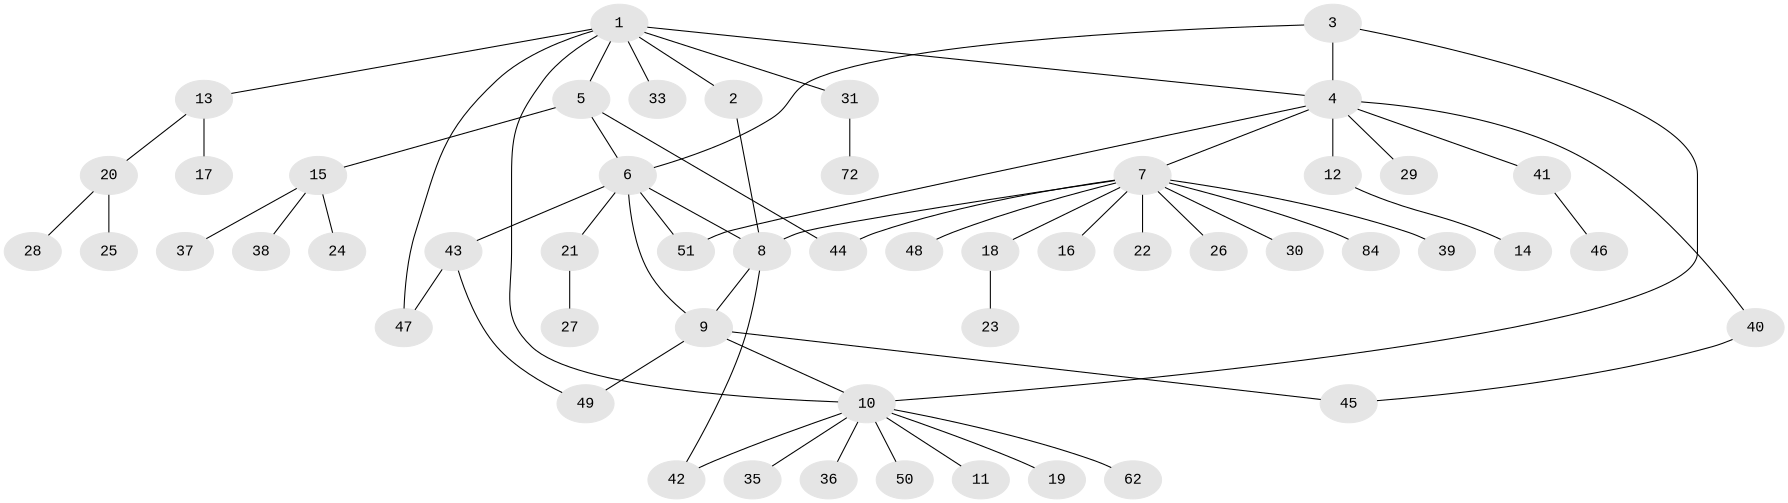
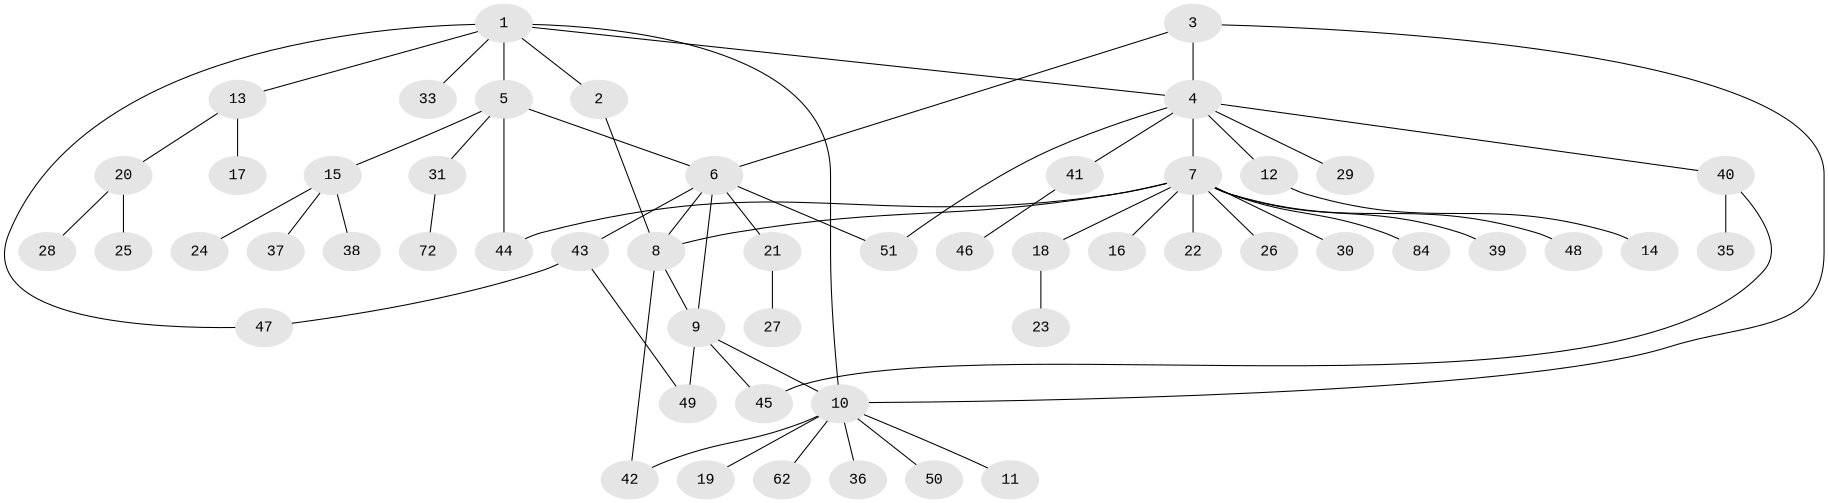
(735, 61) -> (471, 137)
(810, 442) -> (1726, 214)
